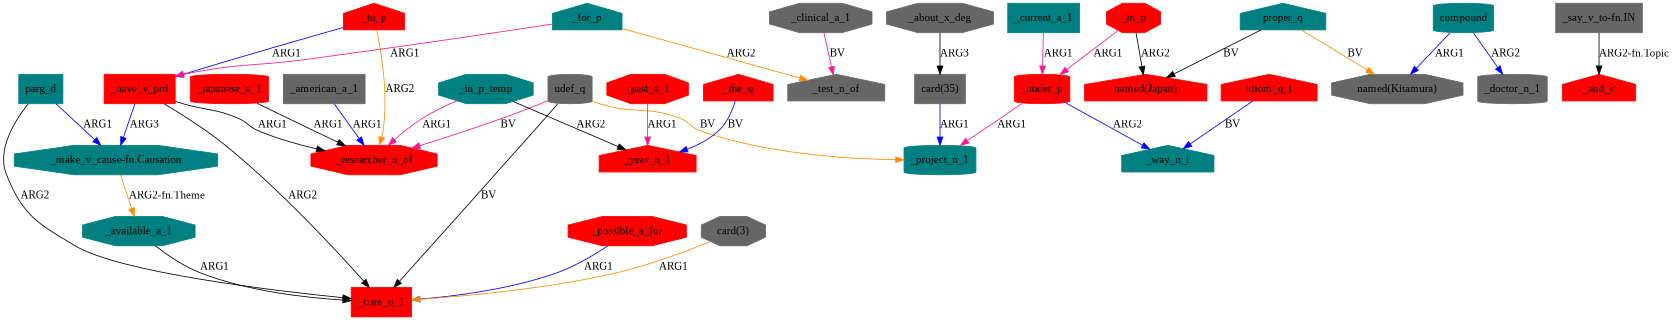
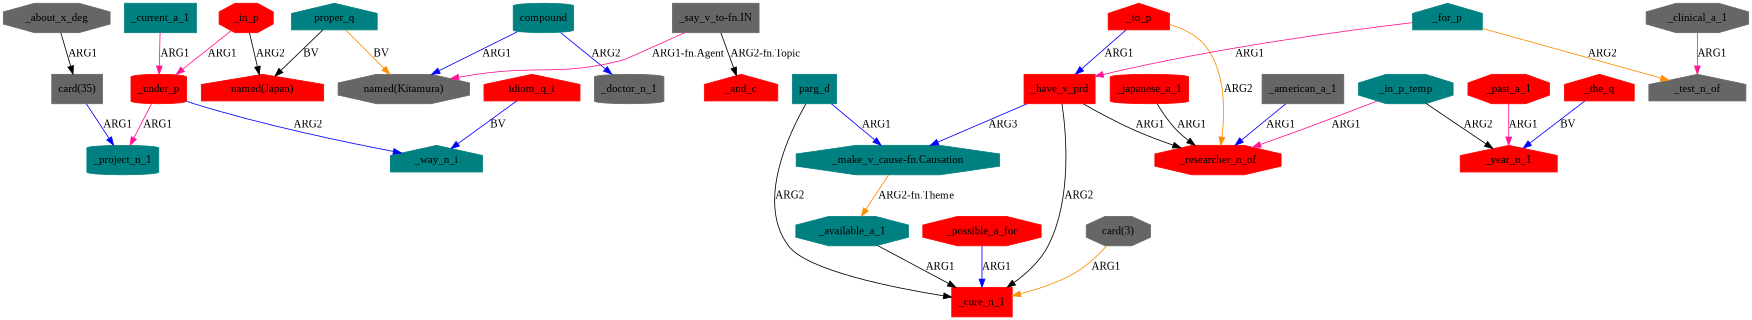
(837, 53) -> (1712, 53)
(955, 53) -> (83, 53)
none -> (575, 69)
(570, 89) -> none
